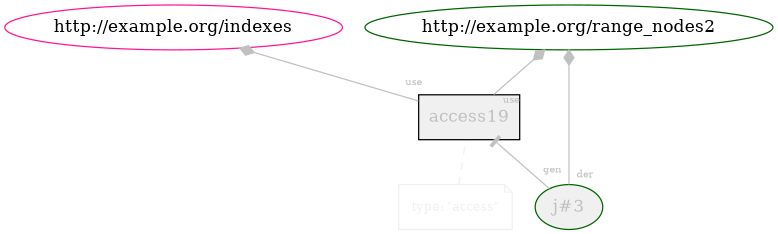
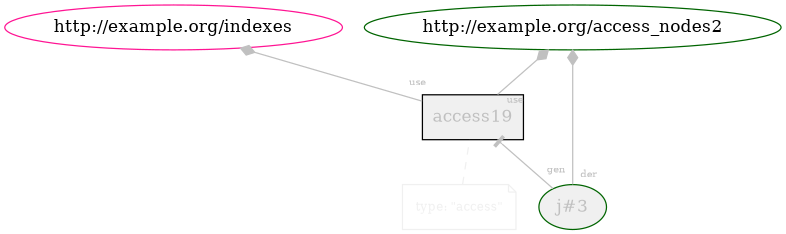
(569, 27) -> (573, 27)
